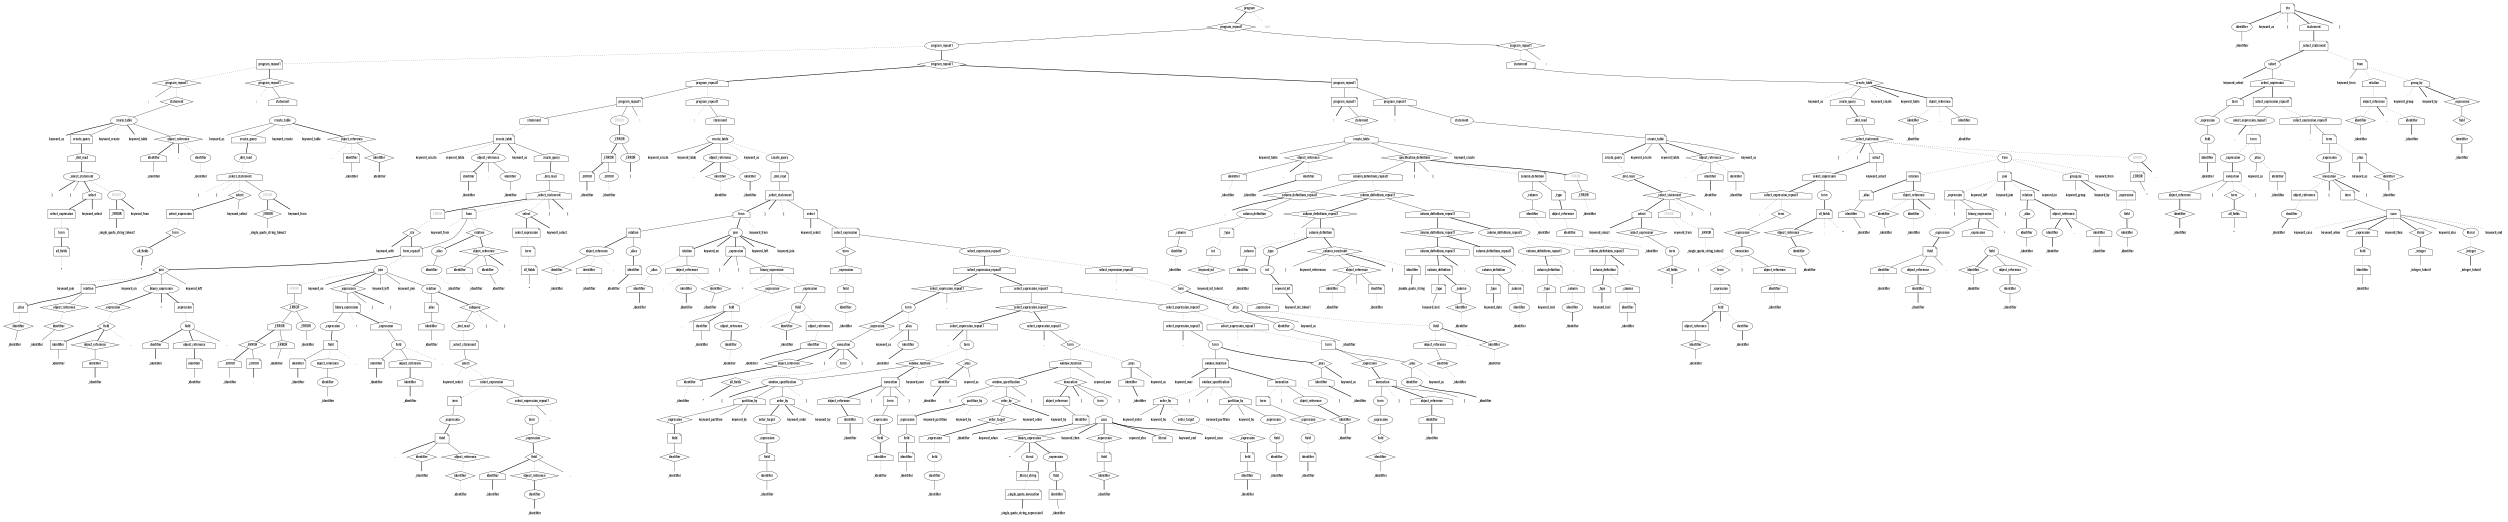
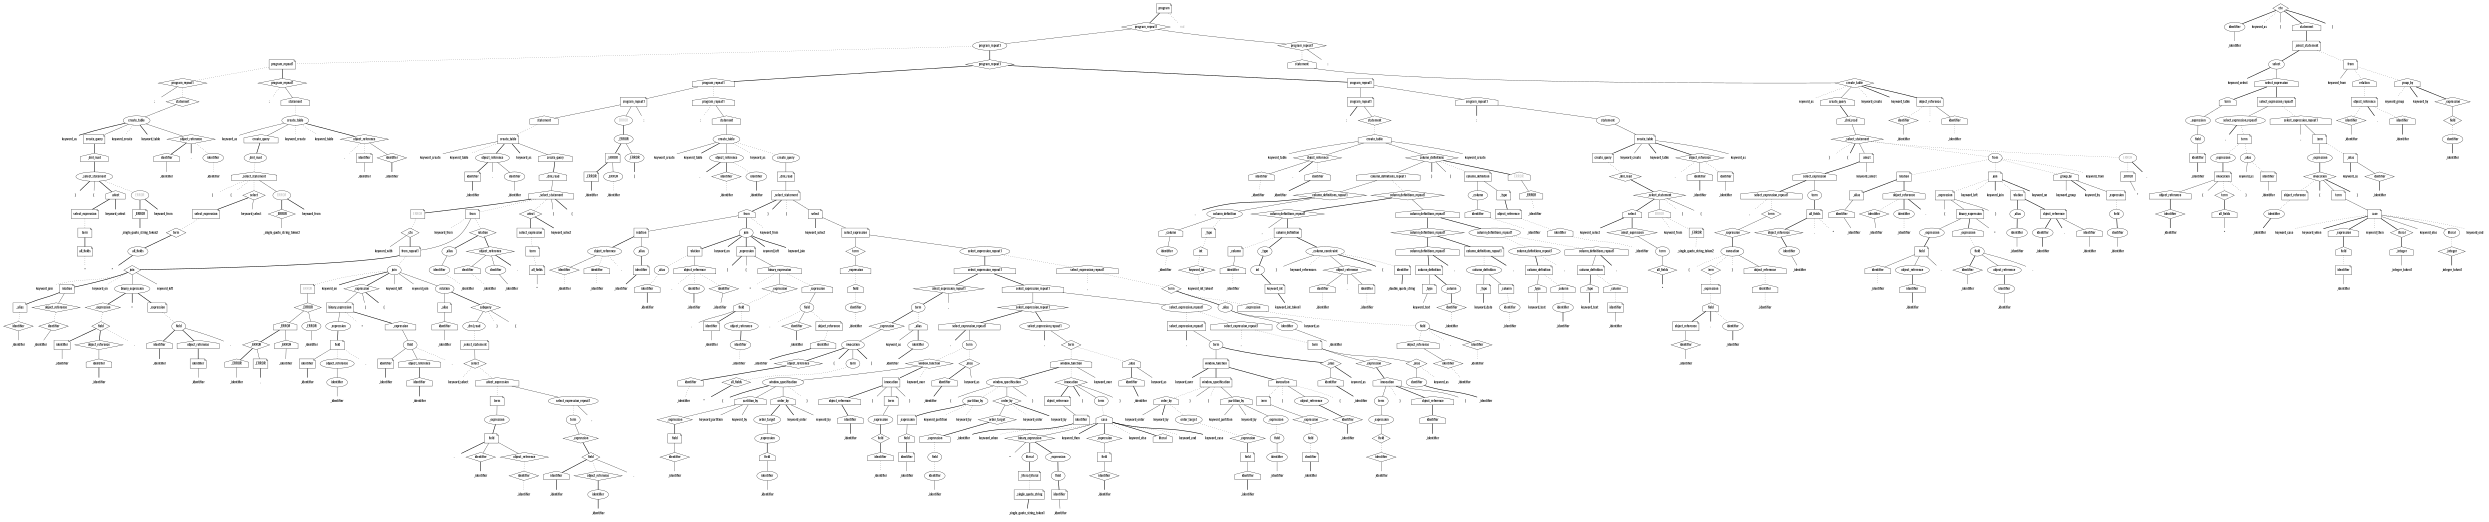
(1250, 8) -> (1164, 8)
(2288, 8) -> (2281, 8)
(1414, 158) -> (1432, 158)
(400, 241) -> (398, 241)
(1335, 251) -> (1325, 251)
(1027, 476) -> (1030, 476)
(1023, 495) -> (1029, 495)
(1022, 513) -> (1027, 513)
